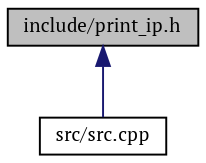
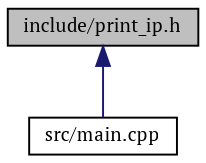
(103, 136) -> (103, 136)
